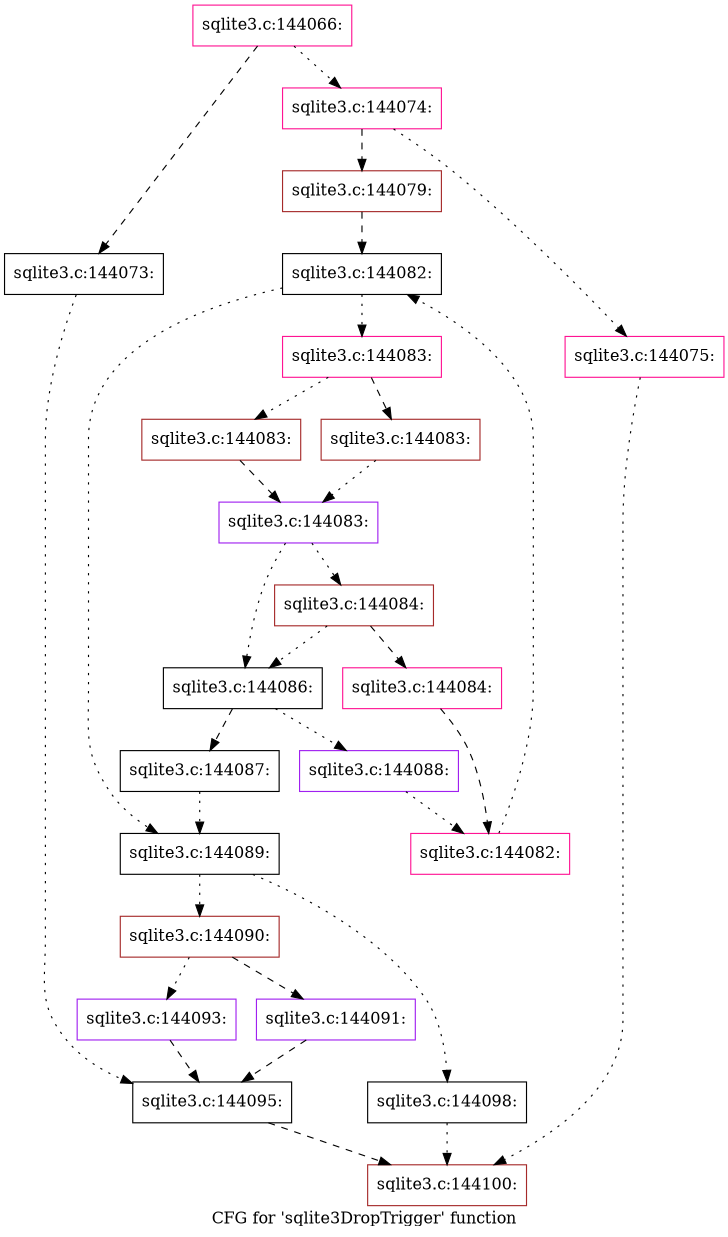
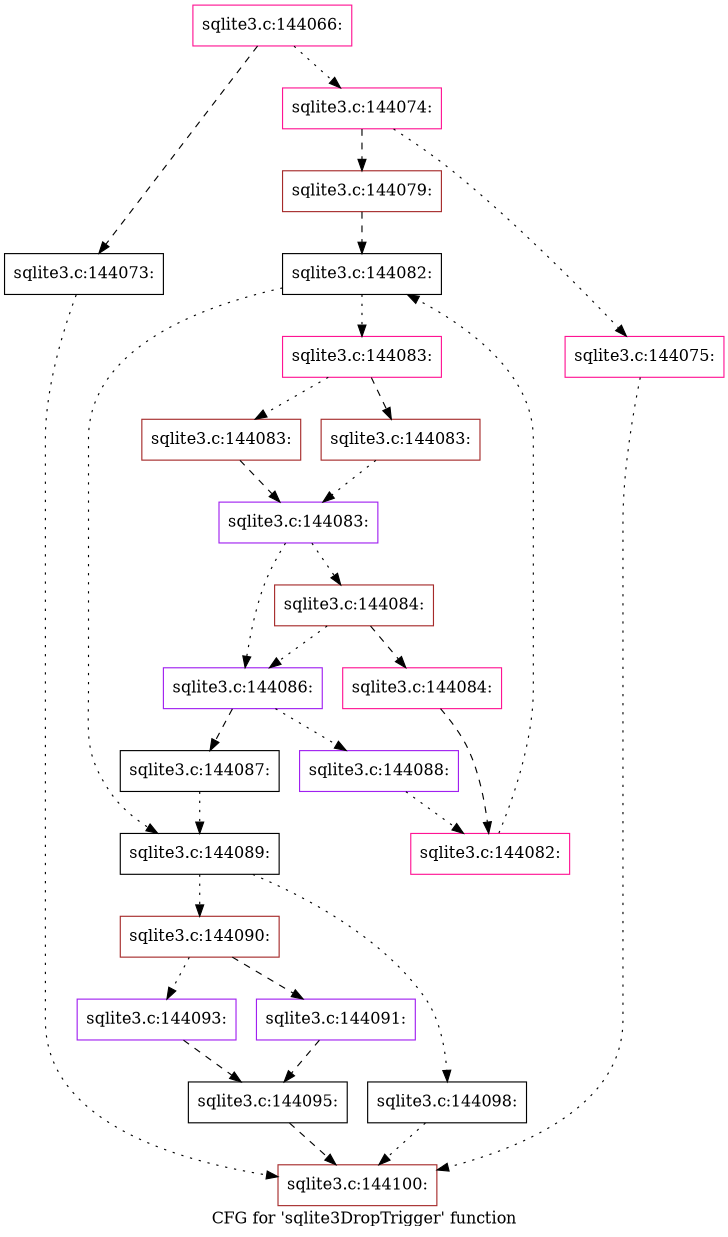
(243, 688) -> (243, 688)
(45, 702) -> (45, 802)
